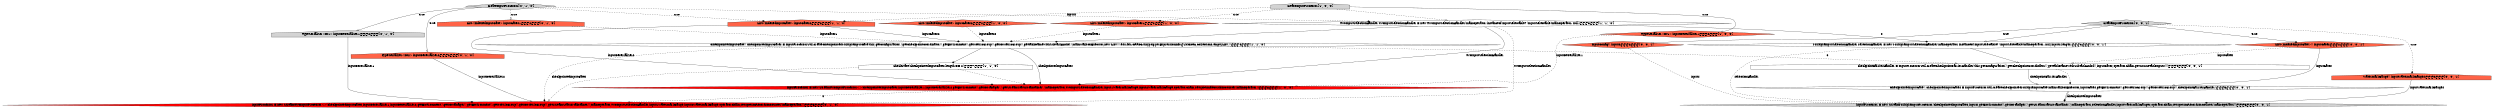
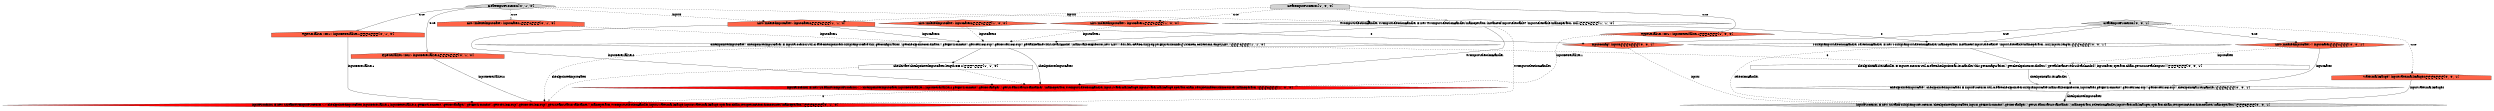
(677, 15) -> (677, 15)
none -> (1220, 33)
(348, 34) -> (348, 34)
